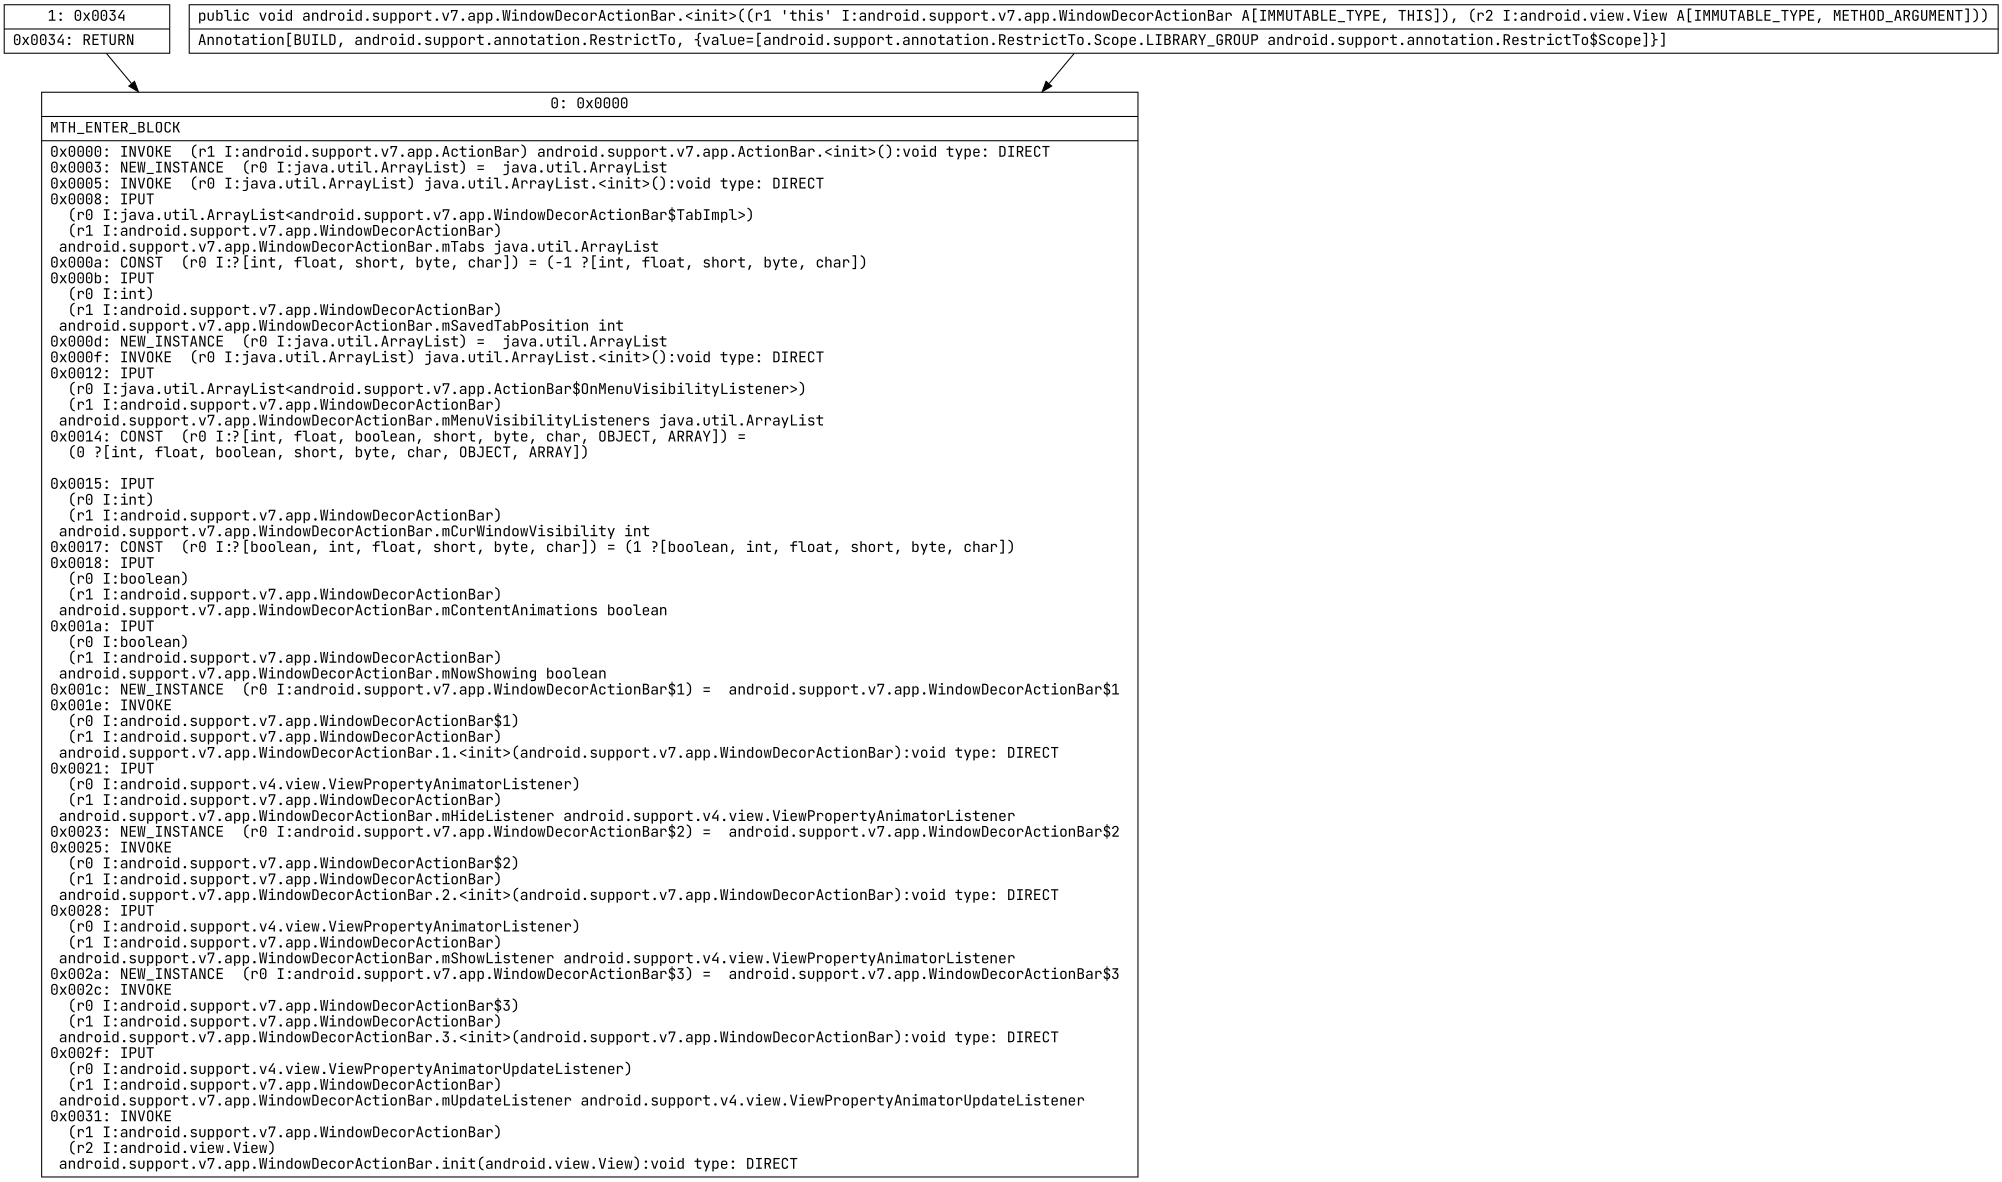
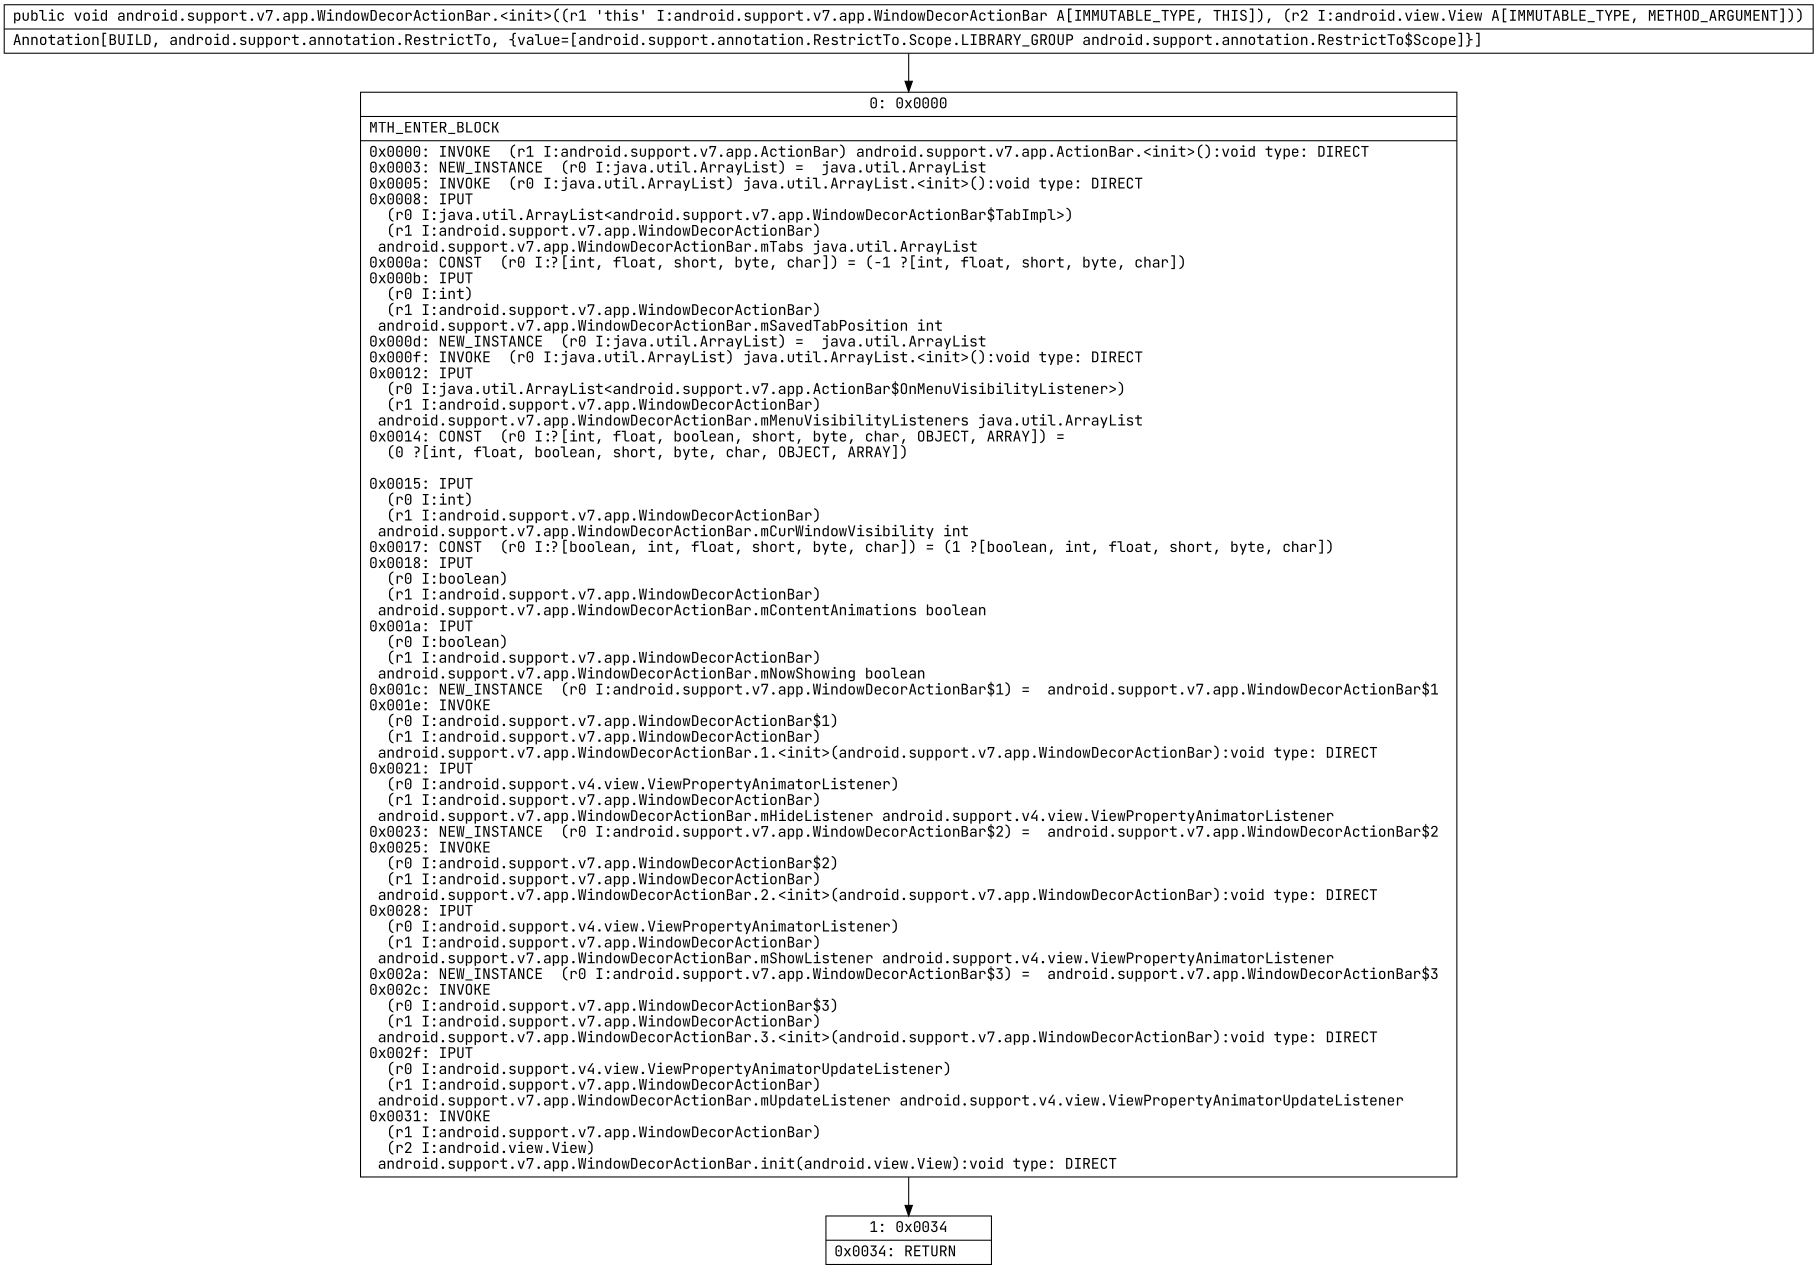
(119, 68) -> (909, 1191)
